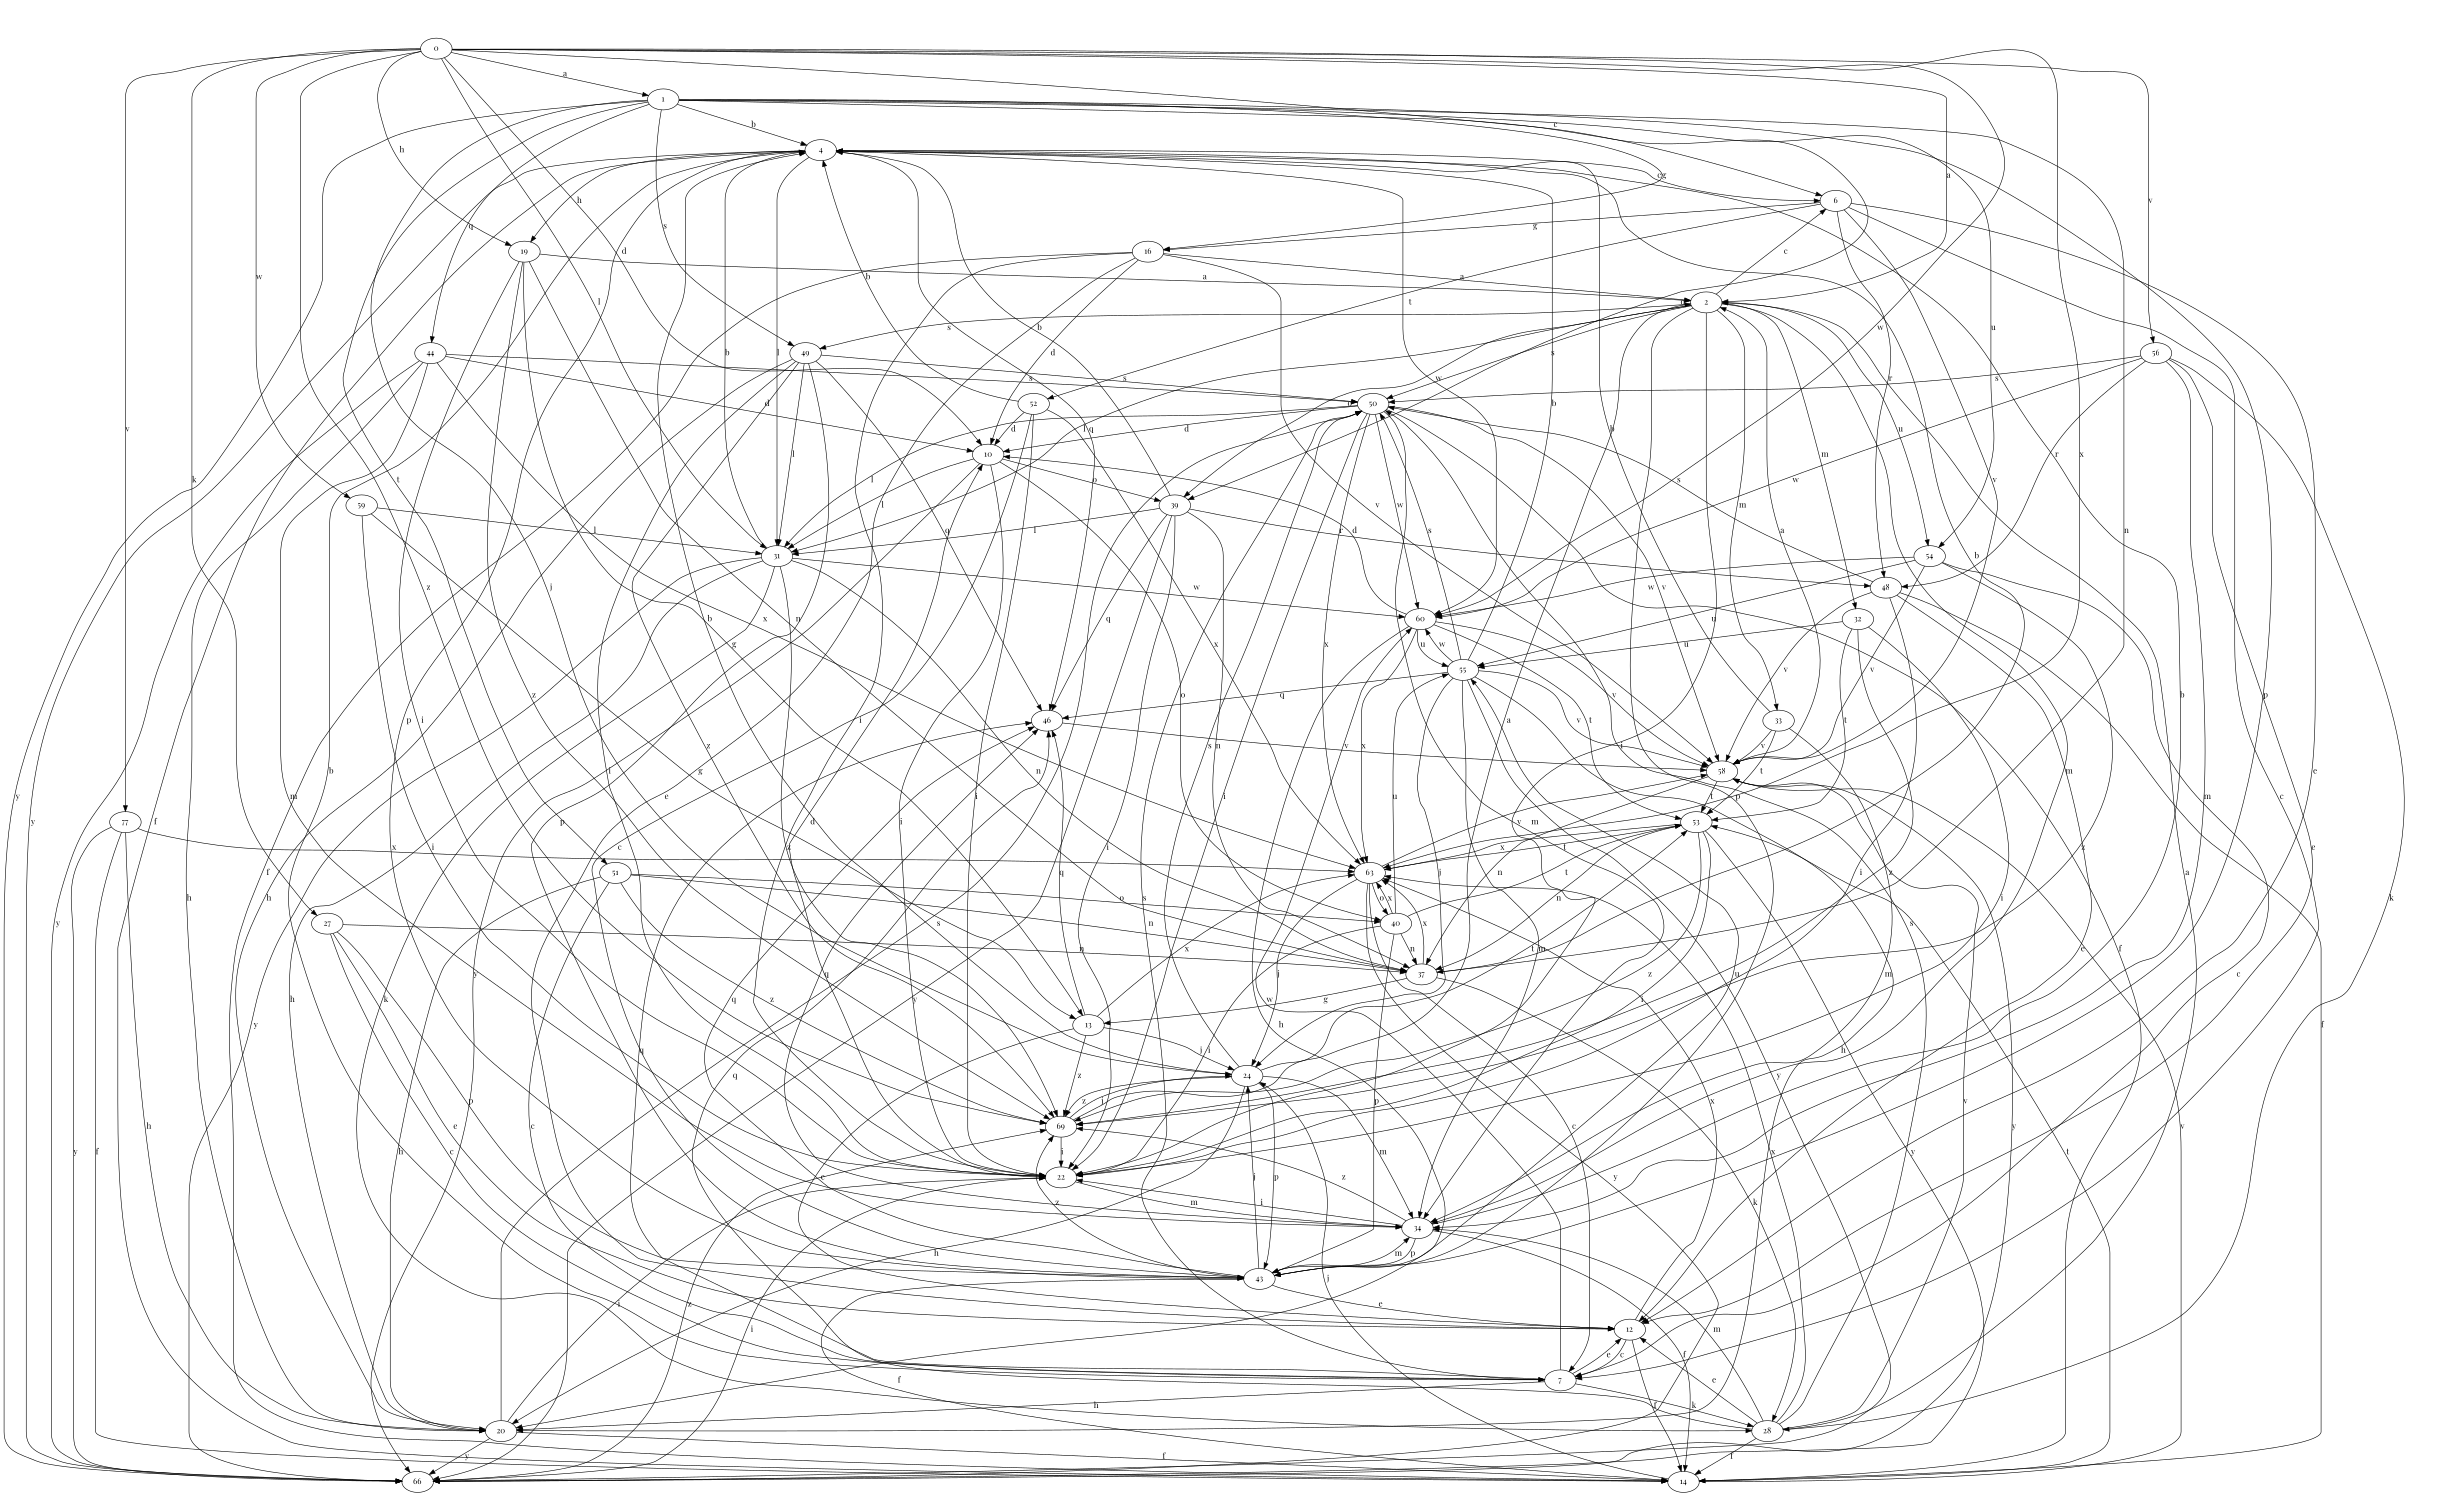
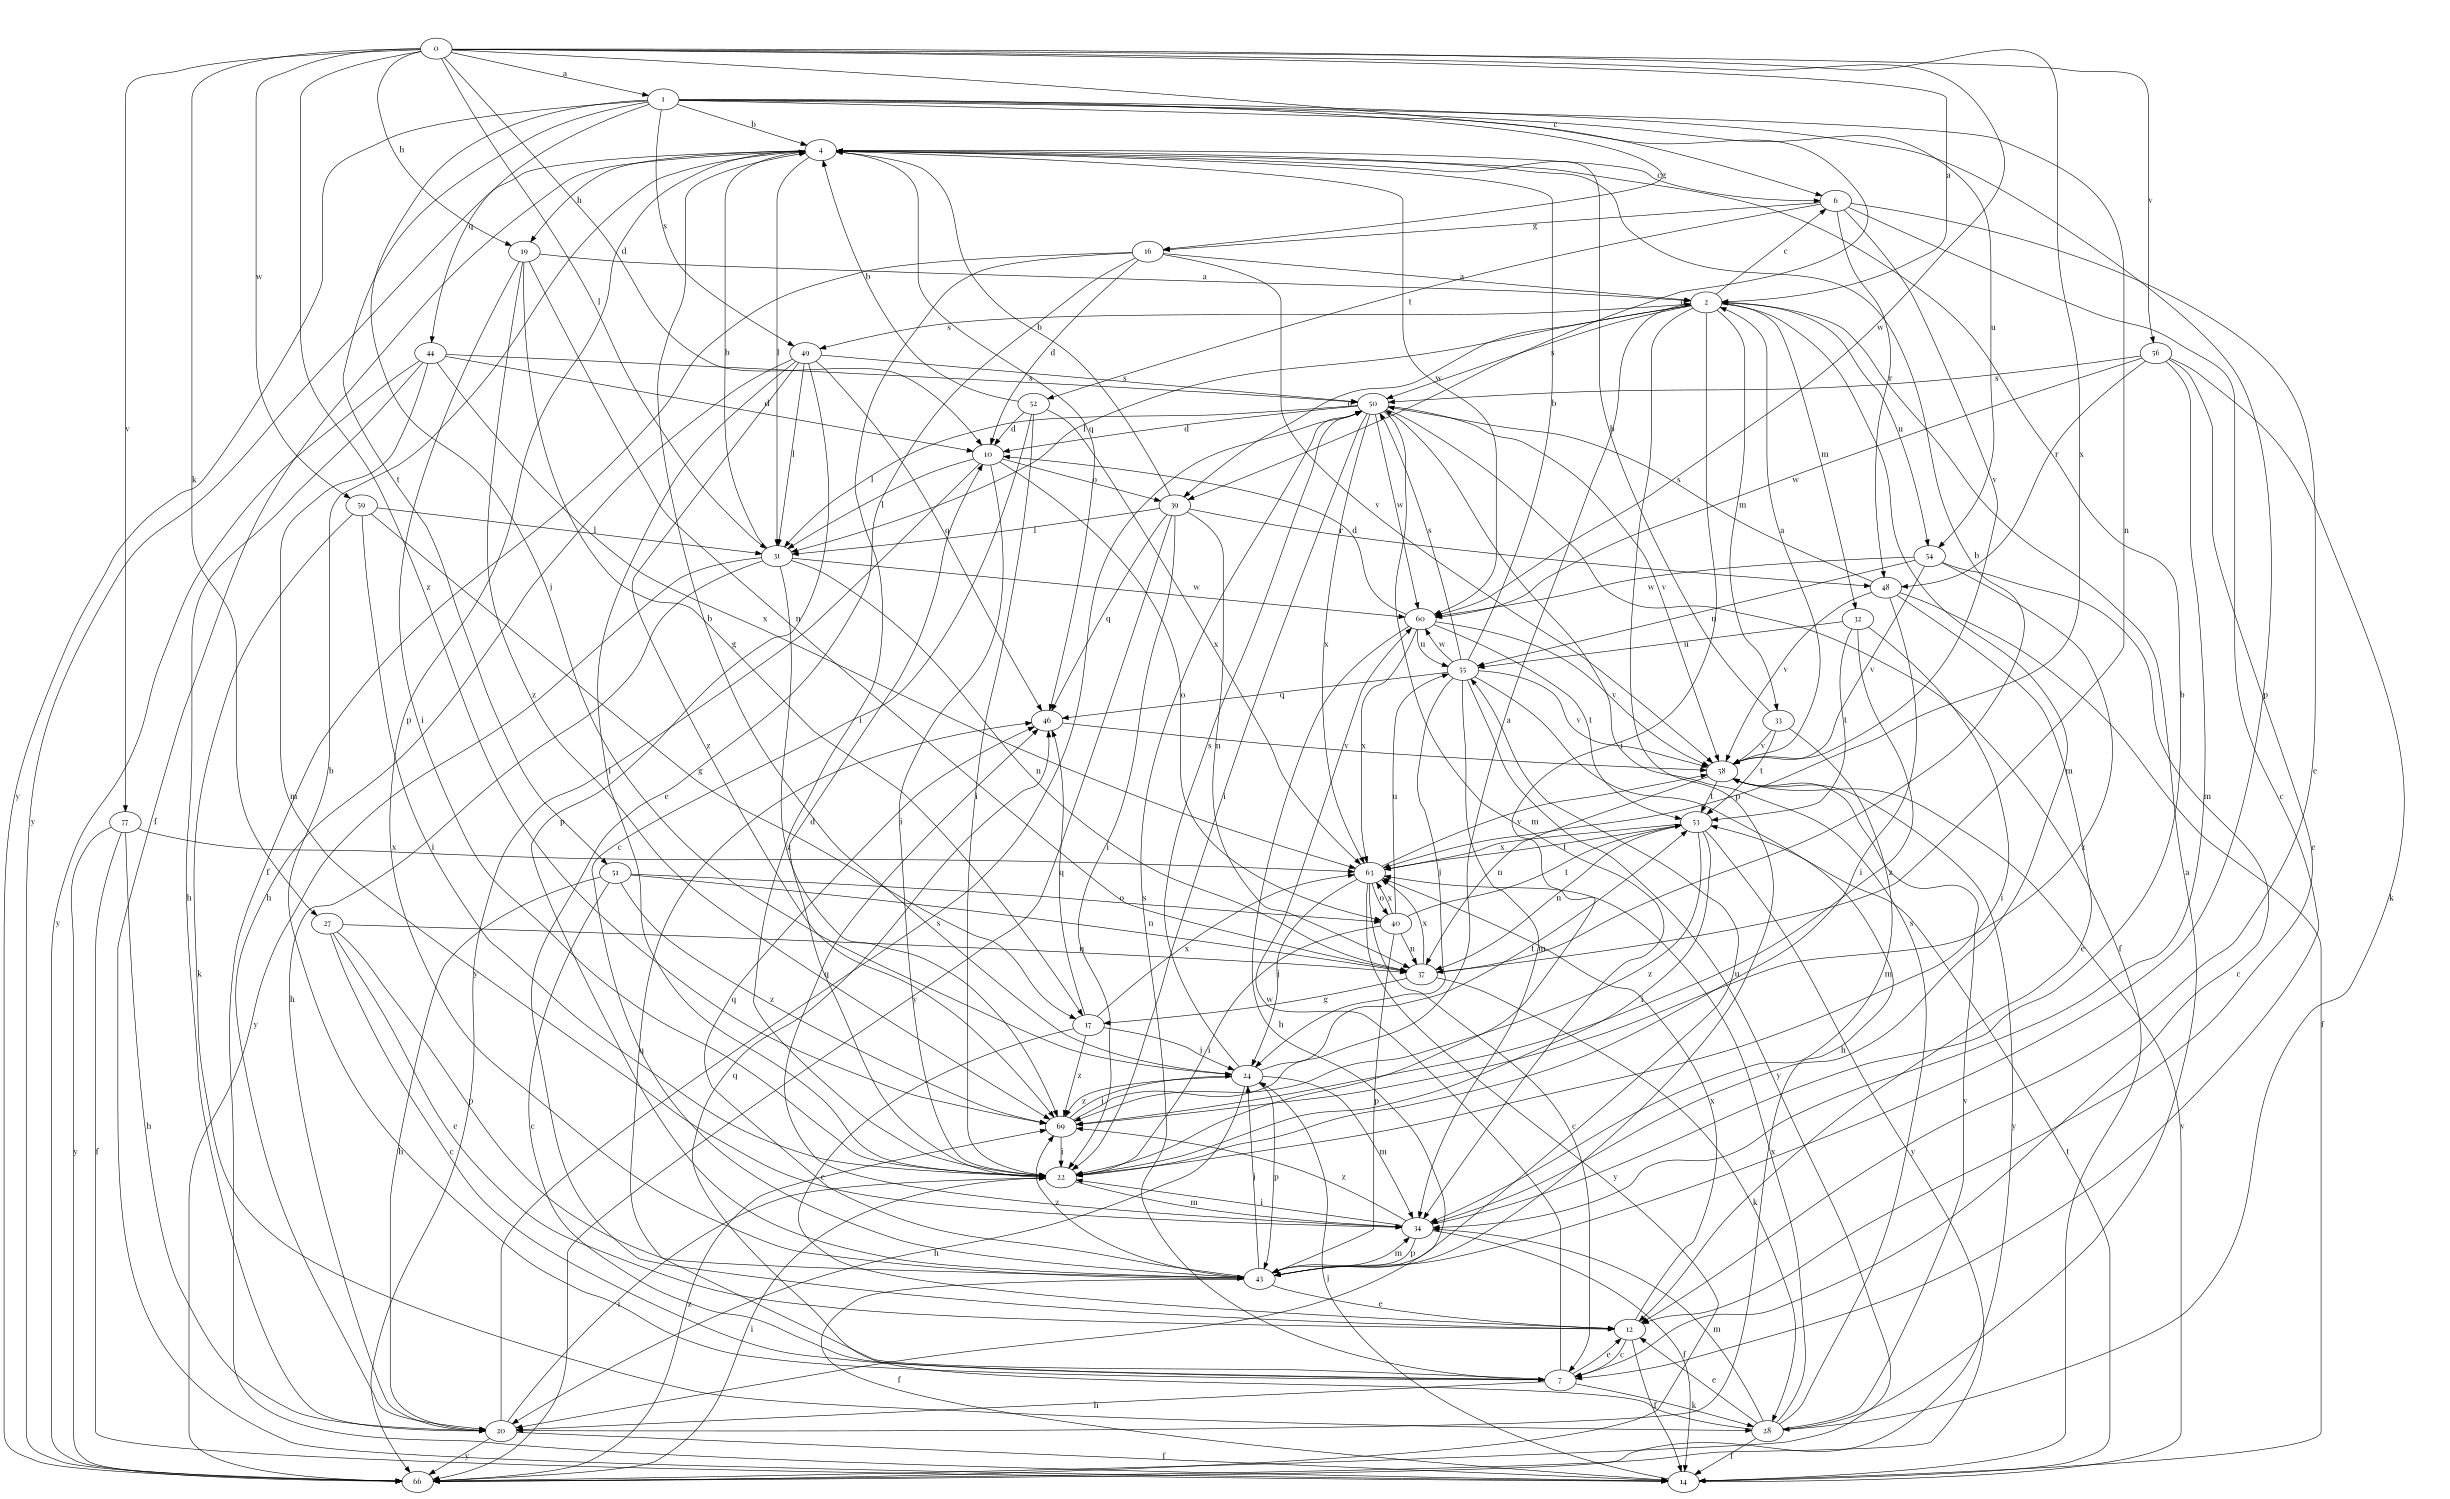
(1088, 1025) -> (1088, 1025)
(636, 1333) -> (549, 1352)
